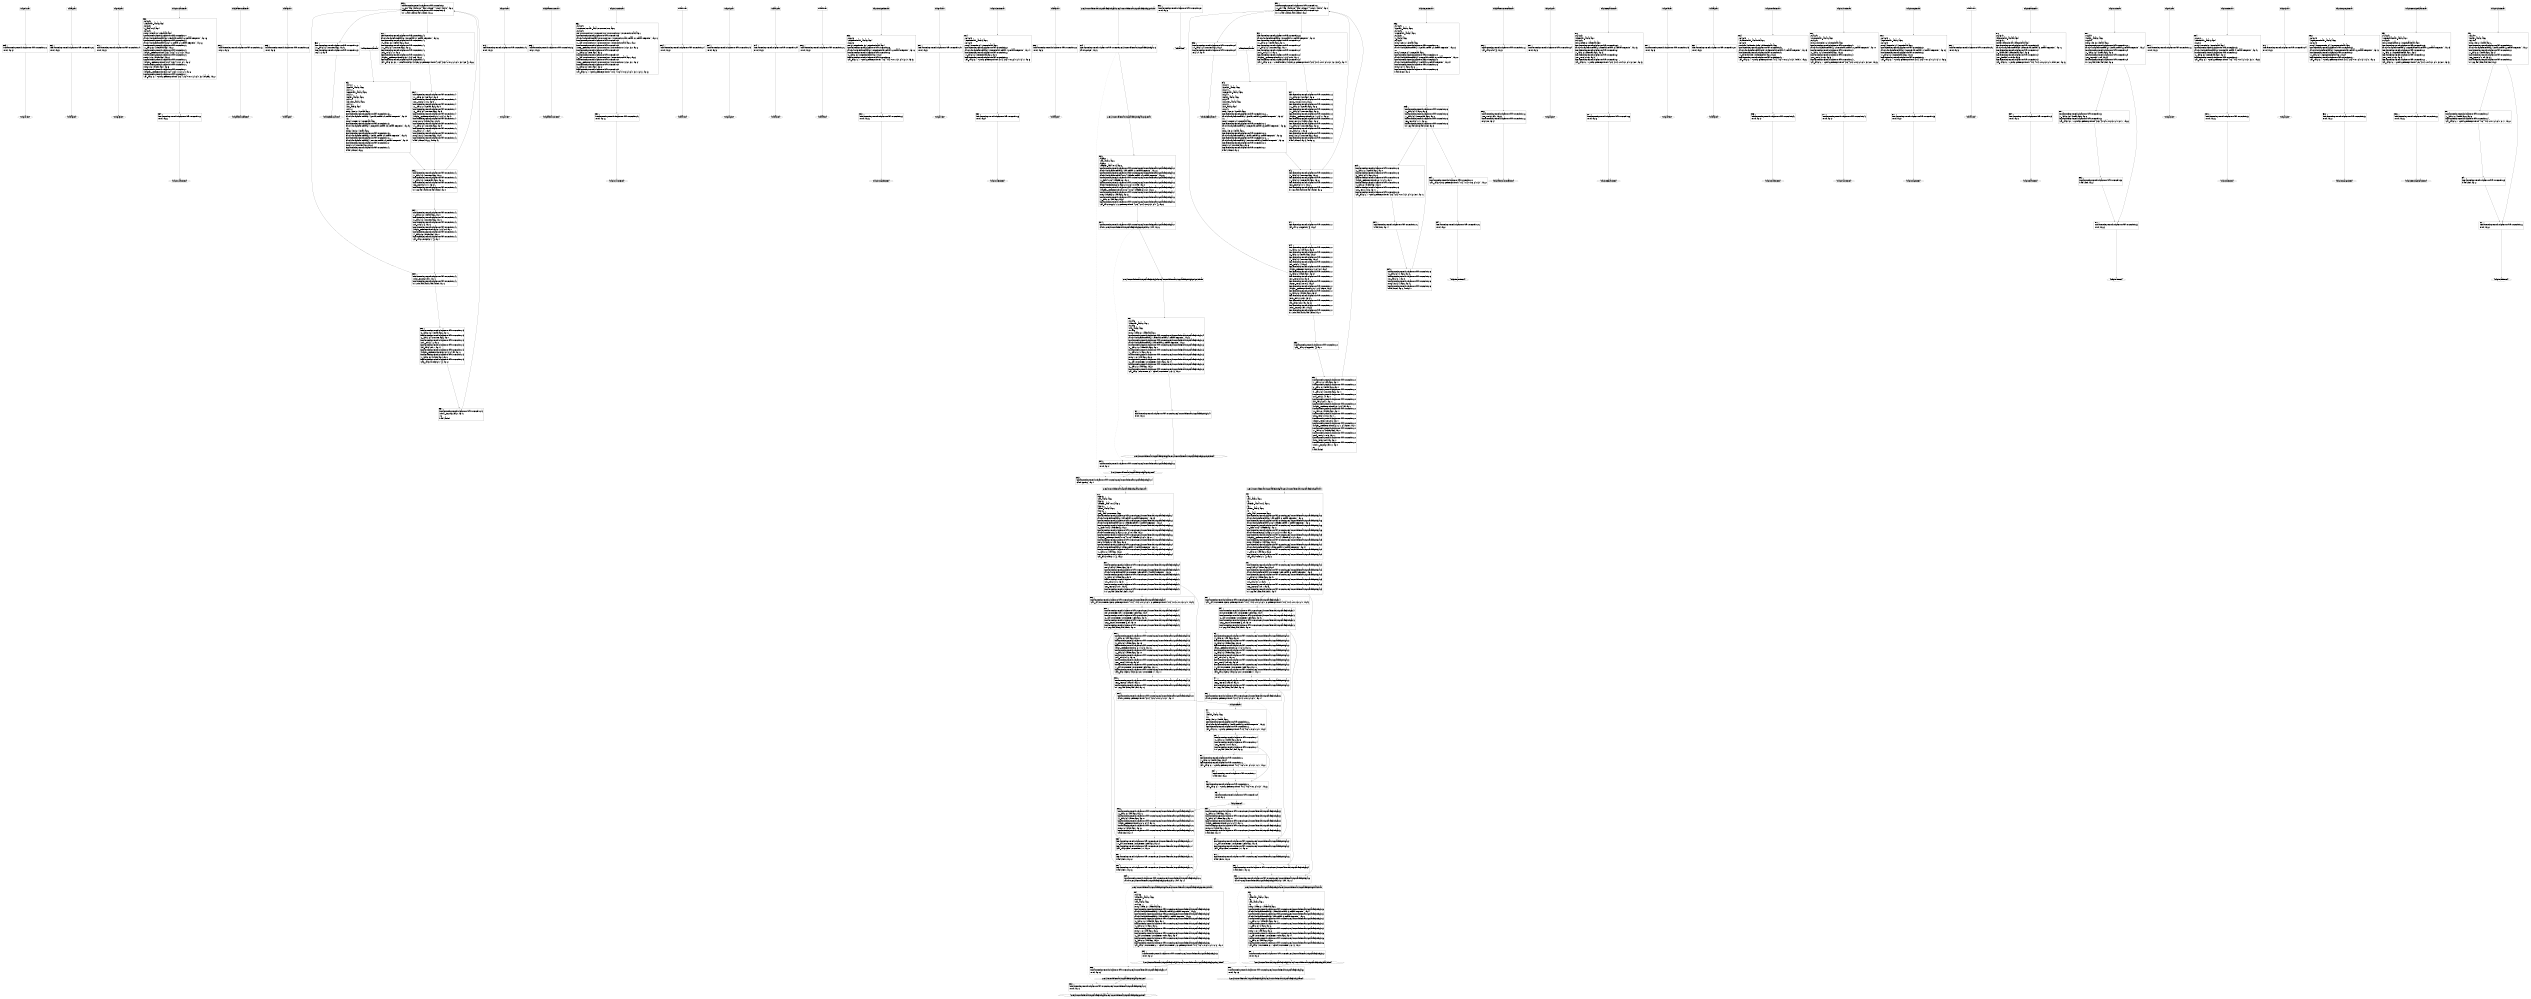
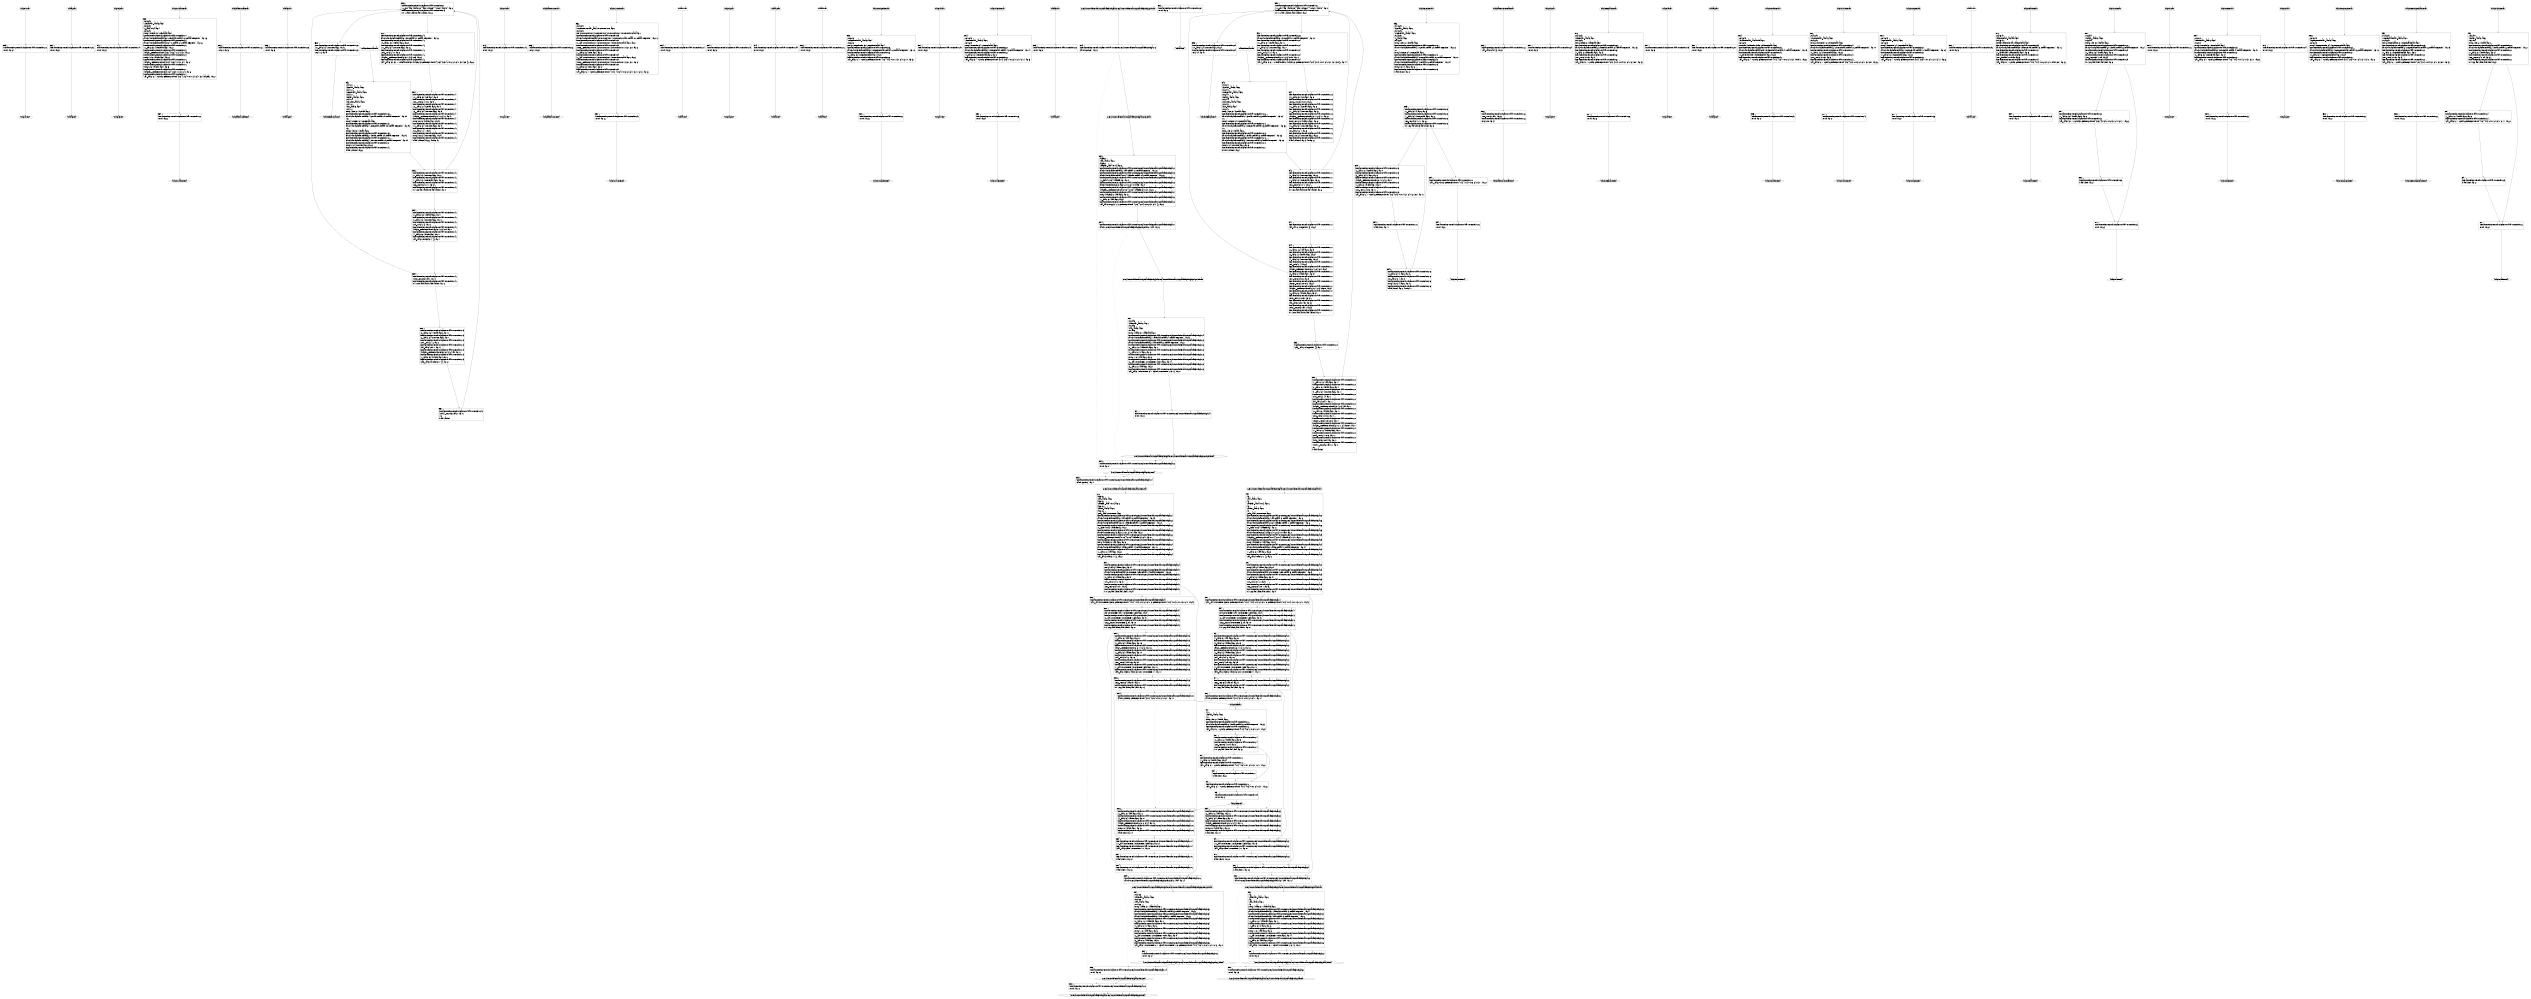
(1230, 150) -> (1231, 150)
